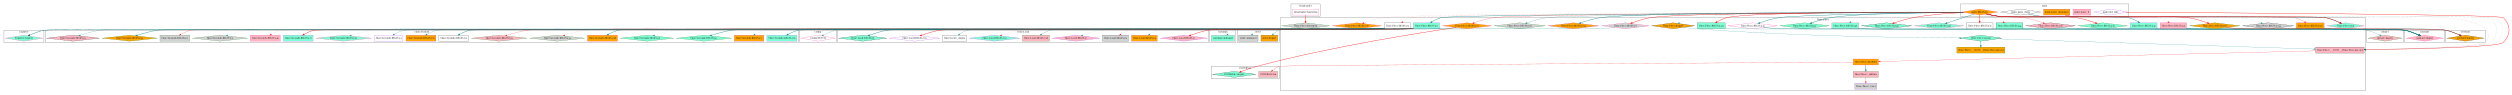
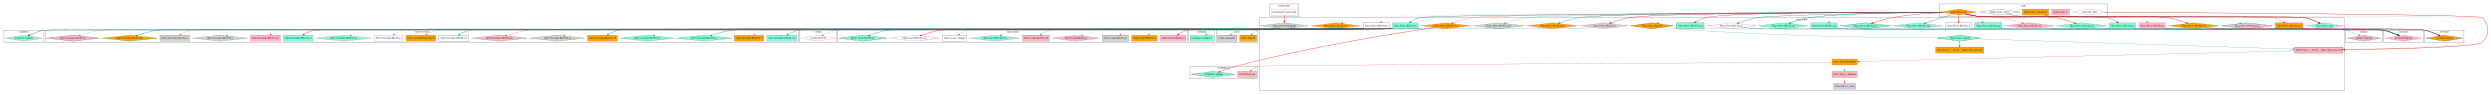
(2050, 26) -> (2029, 26)
(1184, 38) -> (1173, 38)
(1866, 67) -> (1845, 67)
